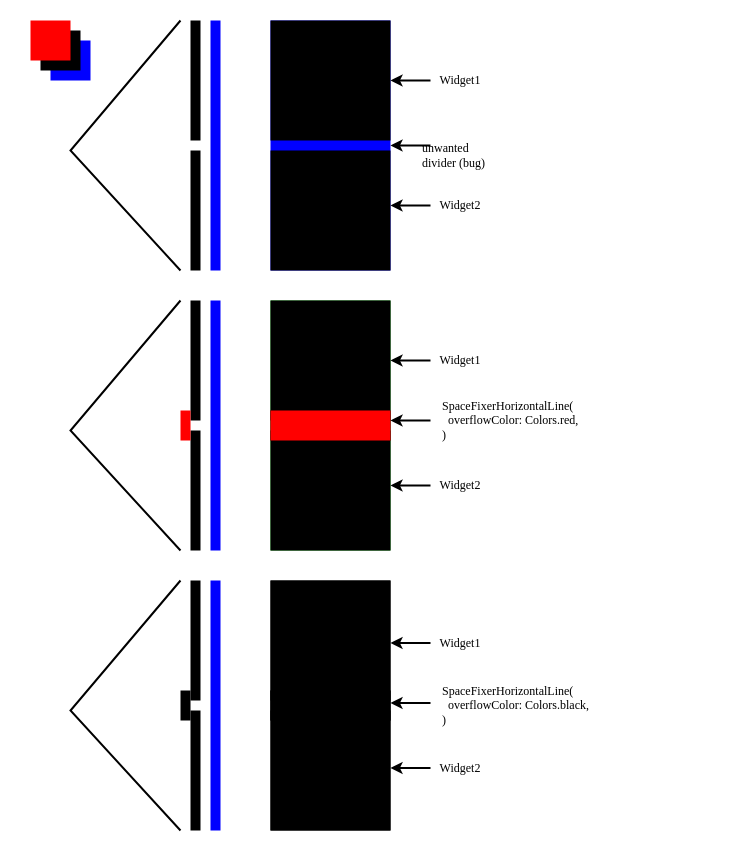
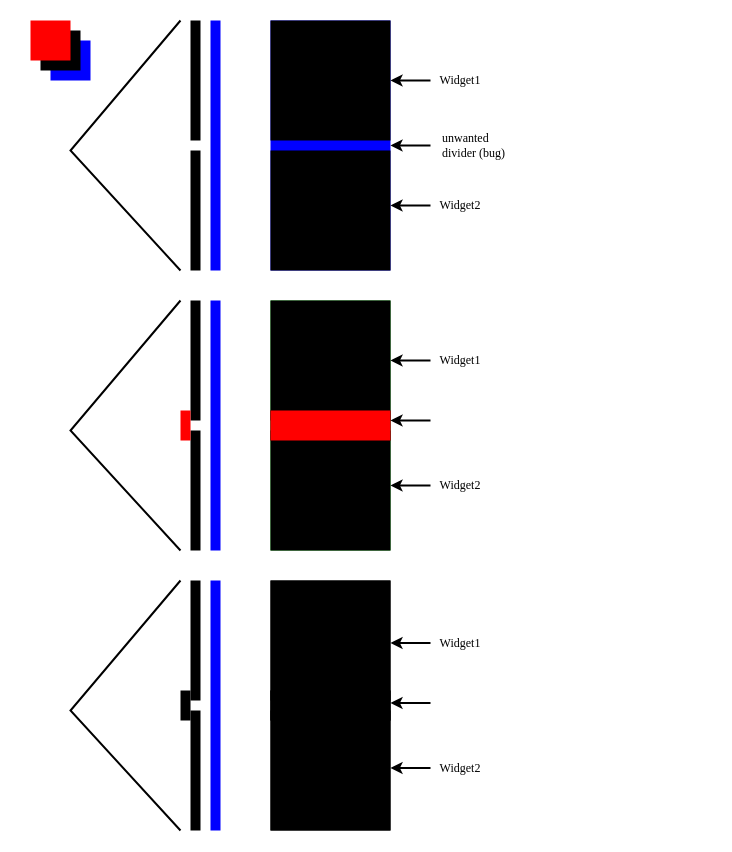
(461, 156) -> (481, 146)
(576, 421) -> none
(576, 706) -> none
